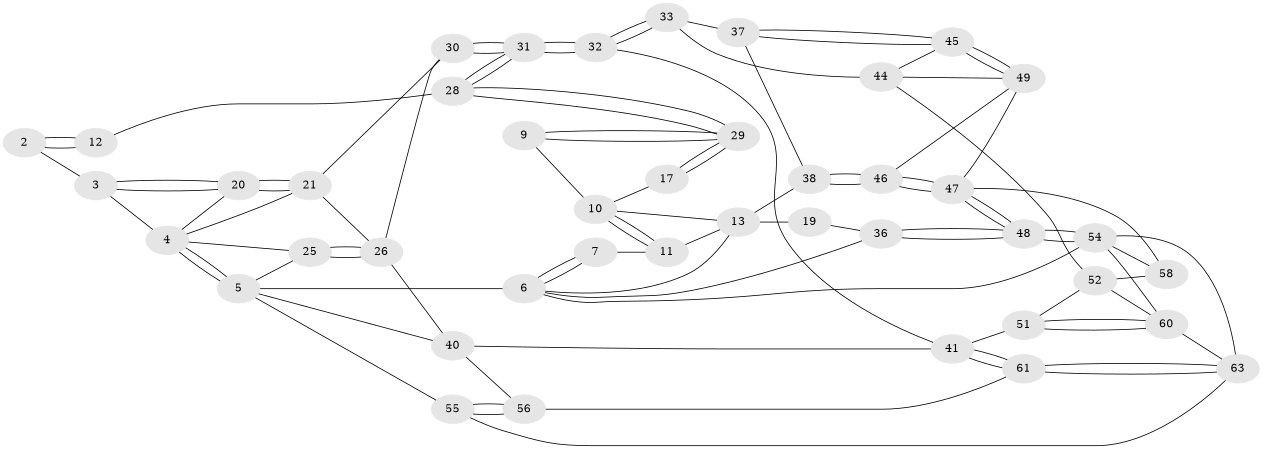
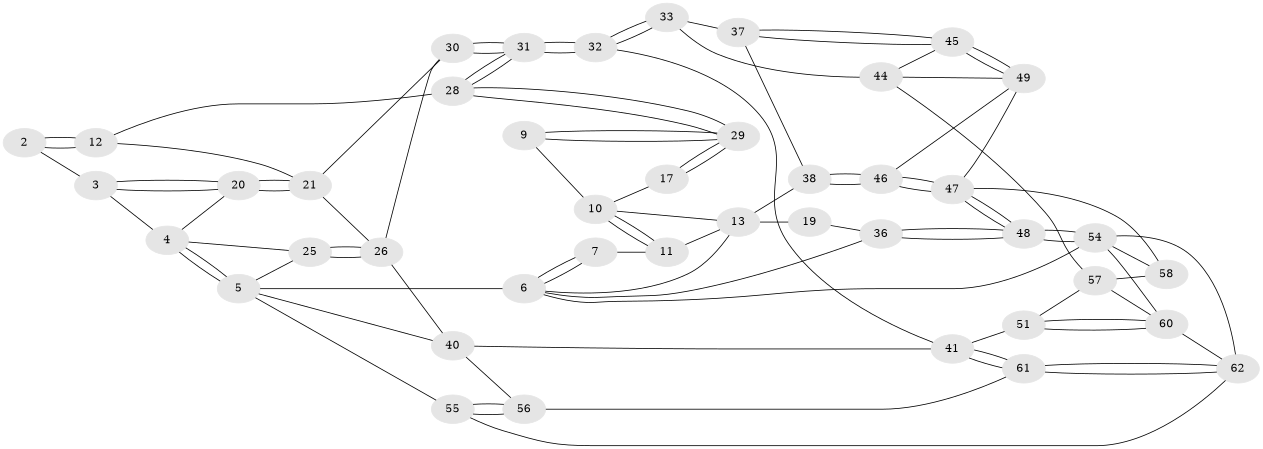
(240, 215) -> (207, 153)
(1095, 281) -> (1095, 281)
(1238, 369) -> (1238, 369)
